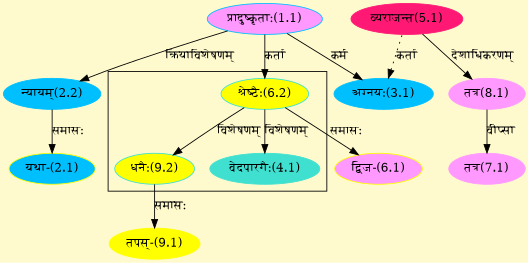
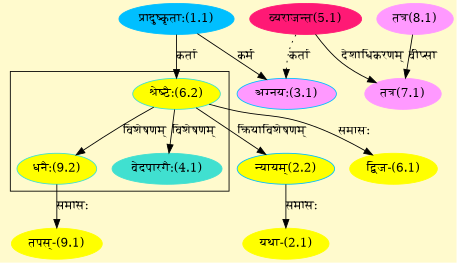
(265, 19) -> (177, 19)
(158, 53) -> (223, 126)
(444, 54) -> (339, 60)
(52, 94) -> (286, 169)
(384, 94) -> (287, 94)
(52, 169) -> (286, 244)
(378, 169) -> (394, 169)
